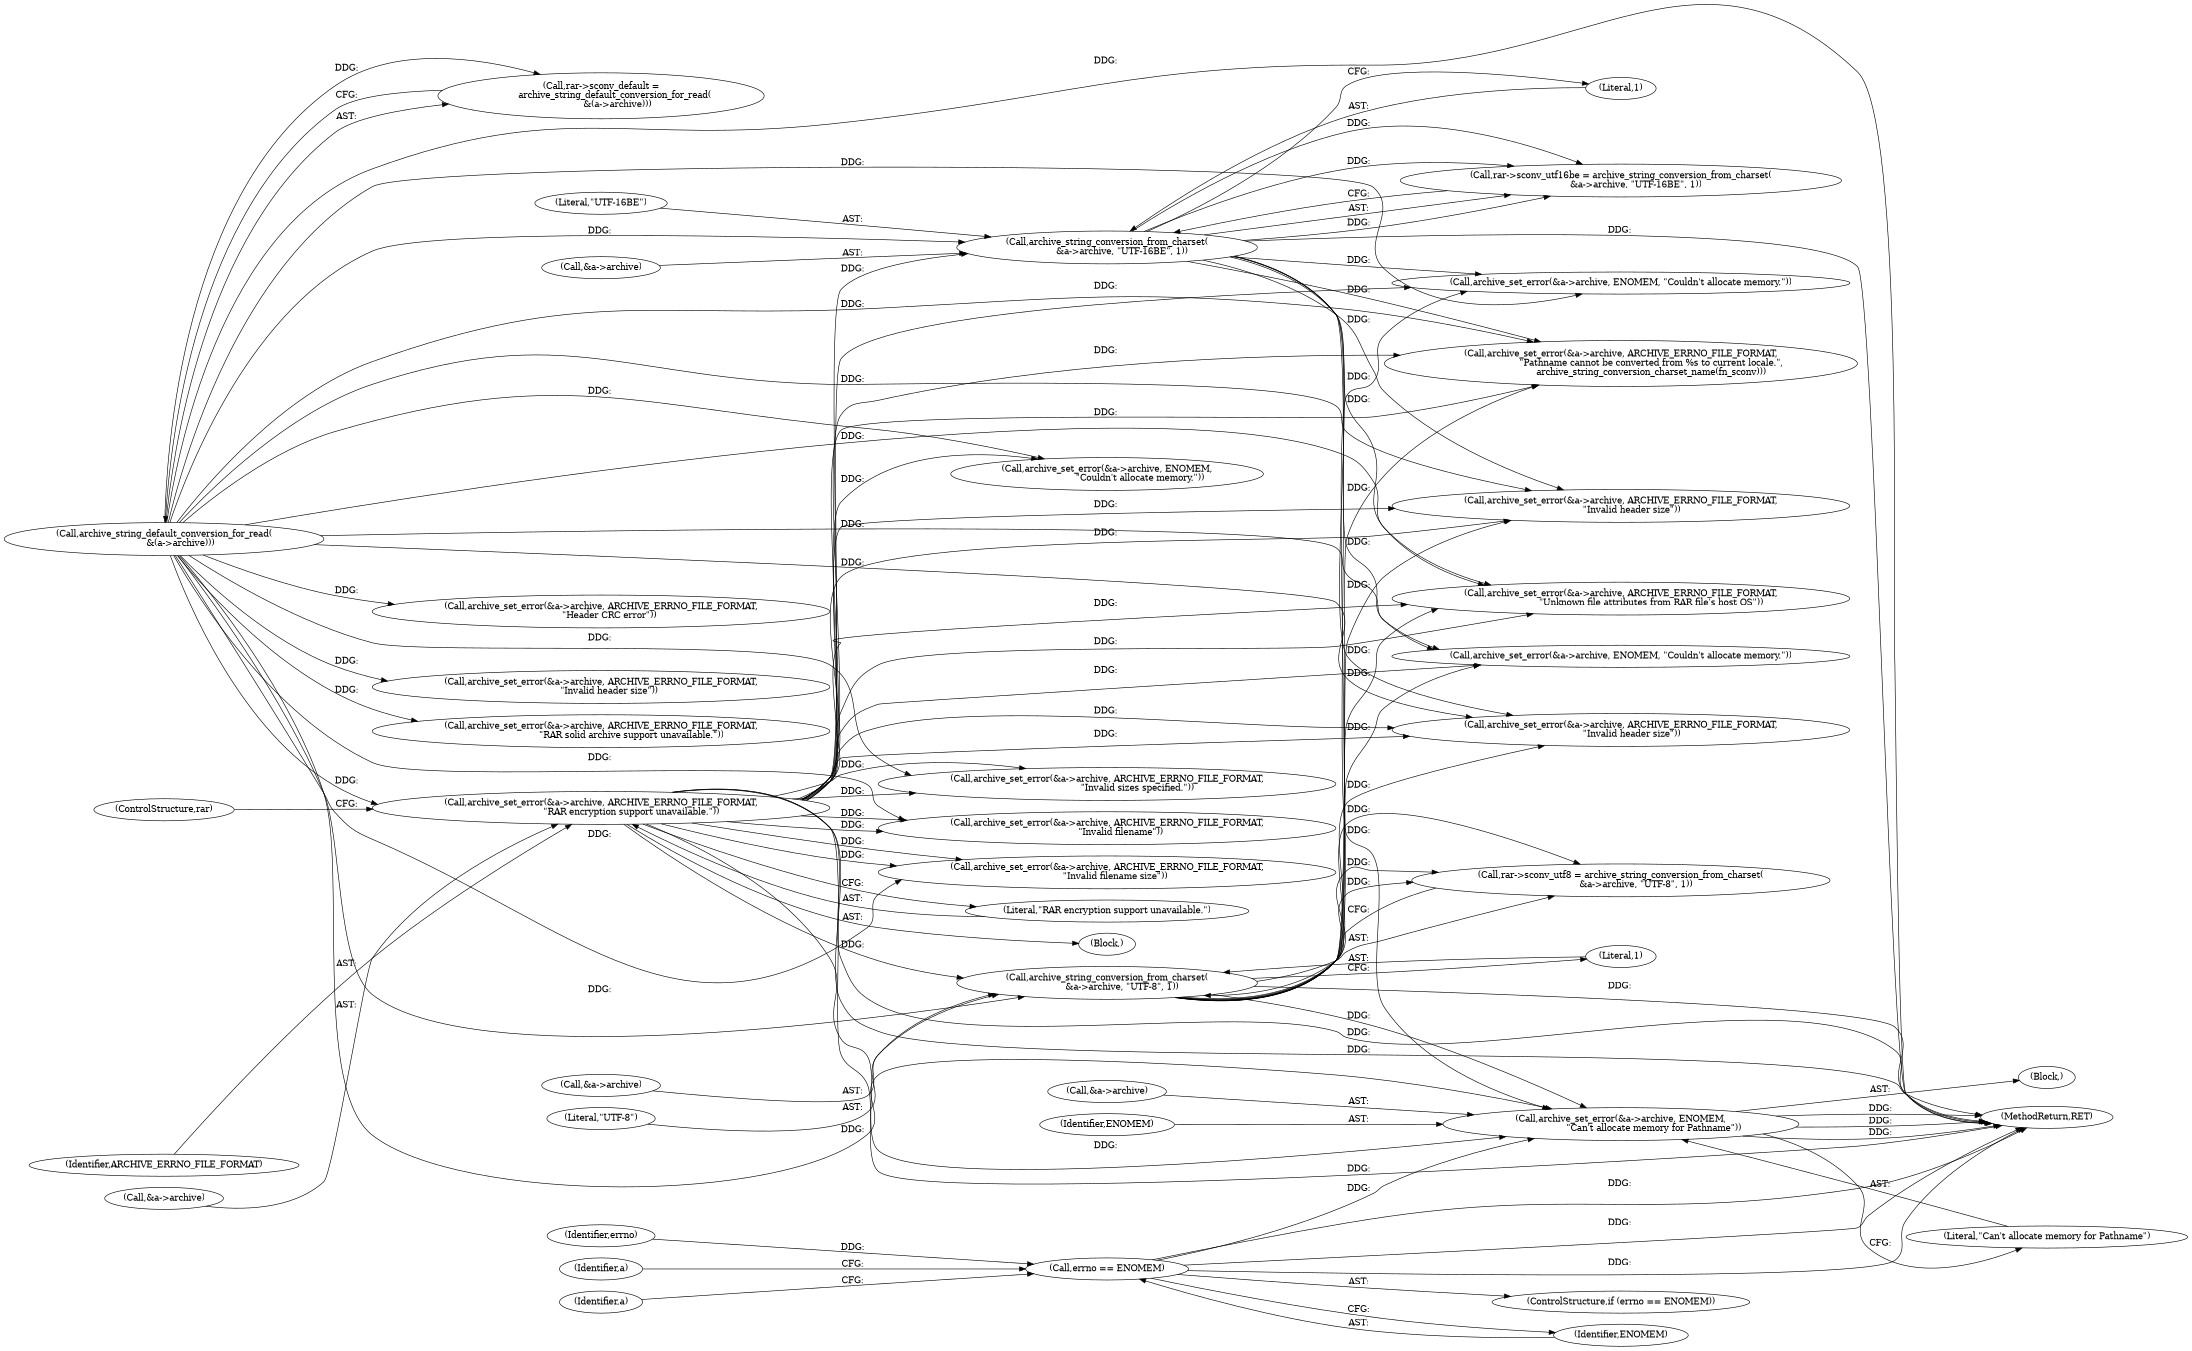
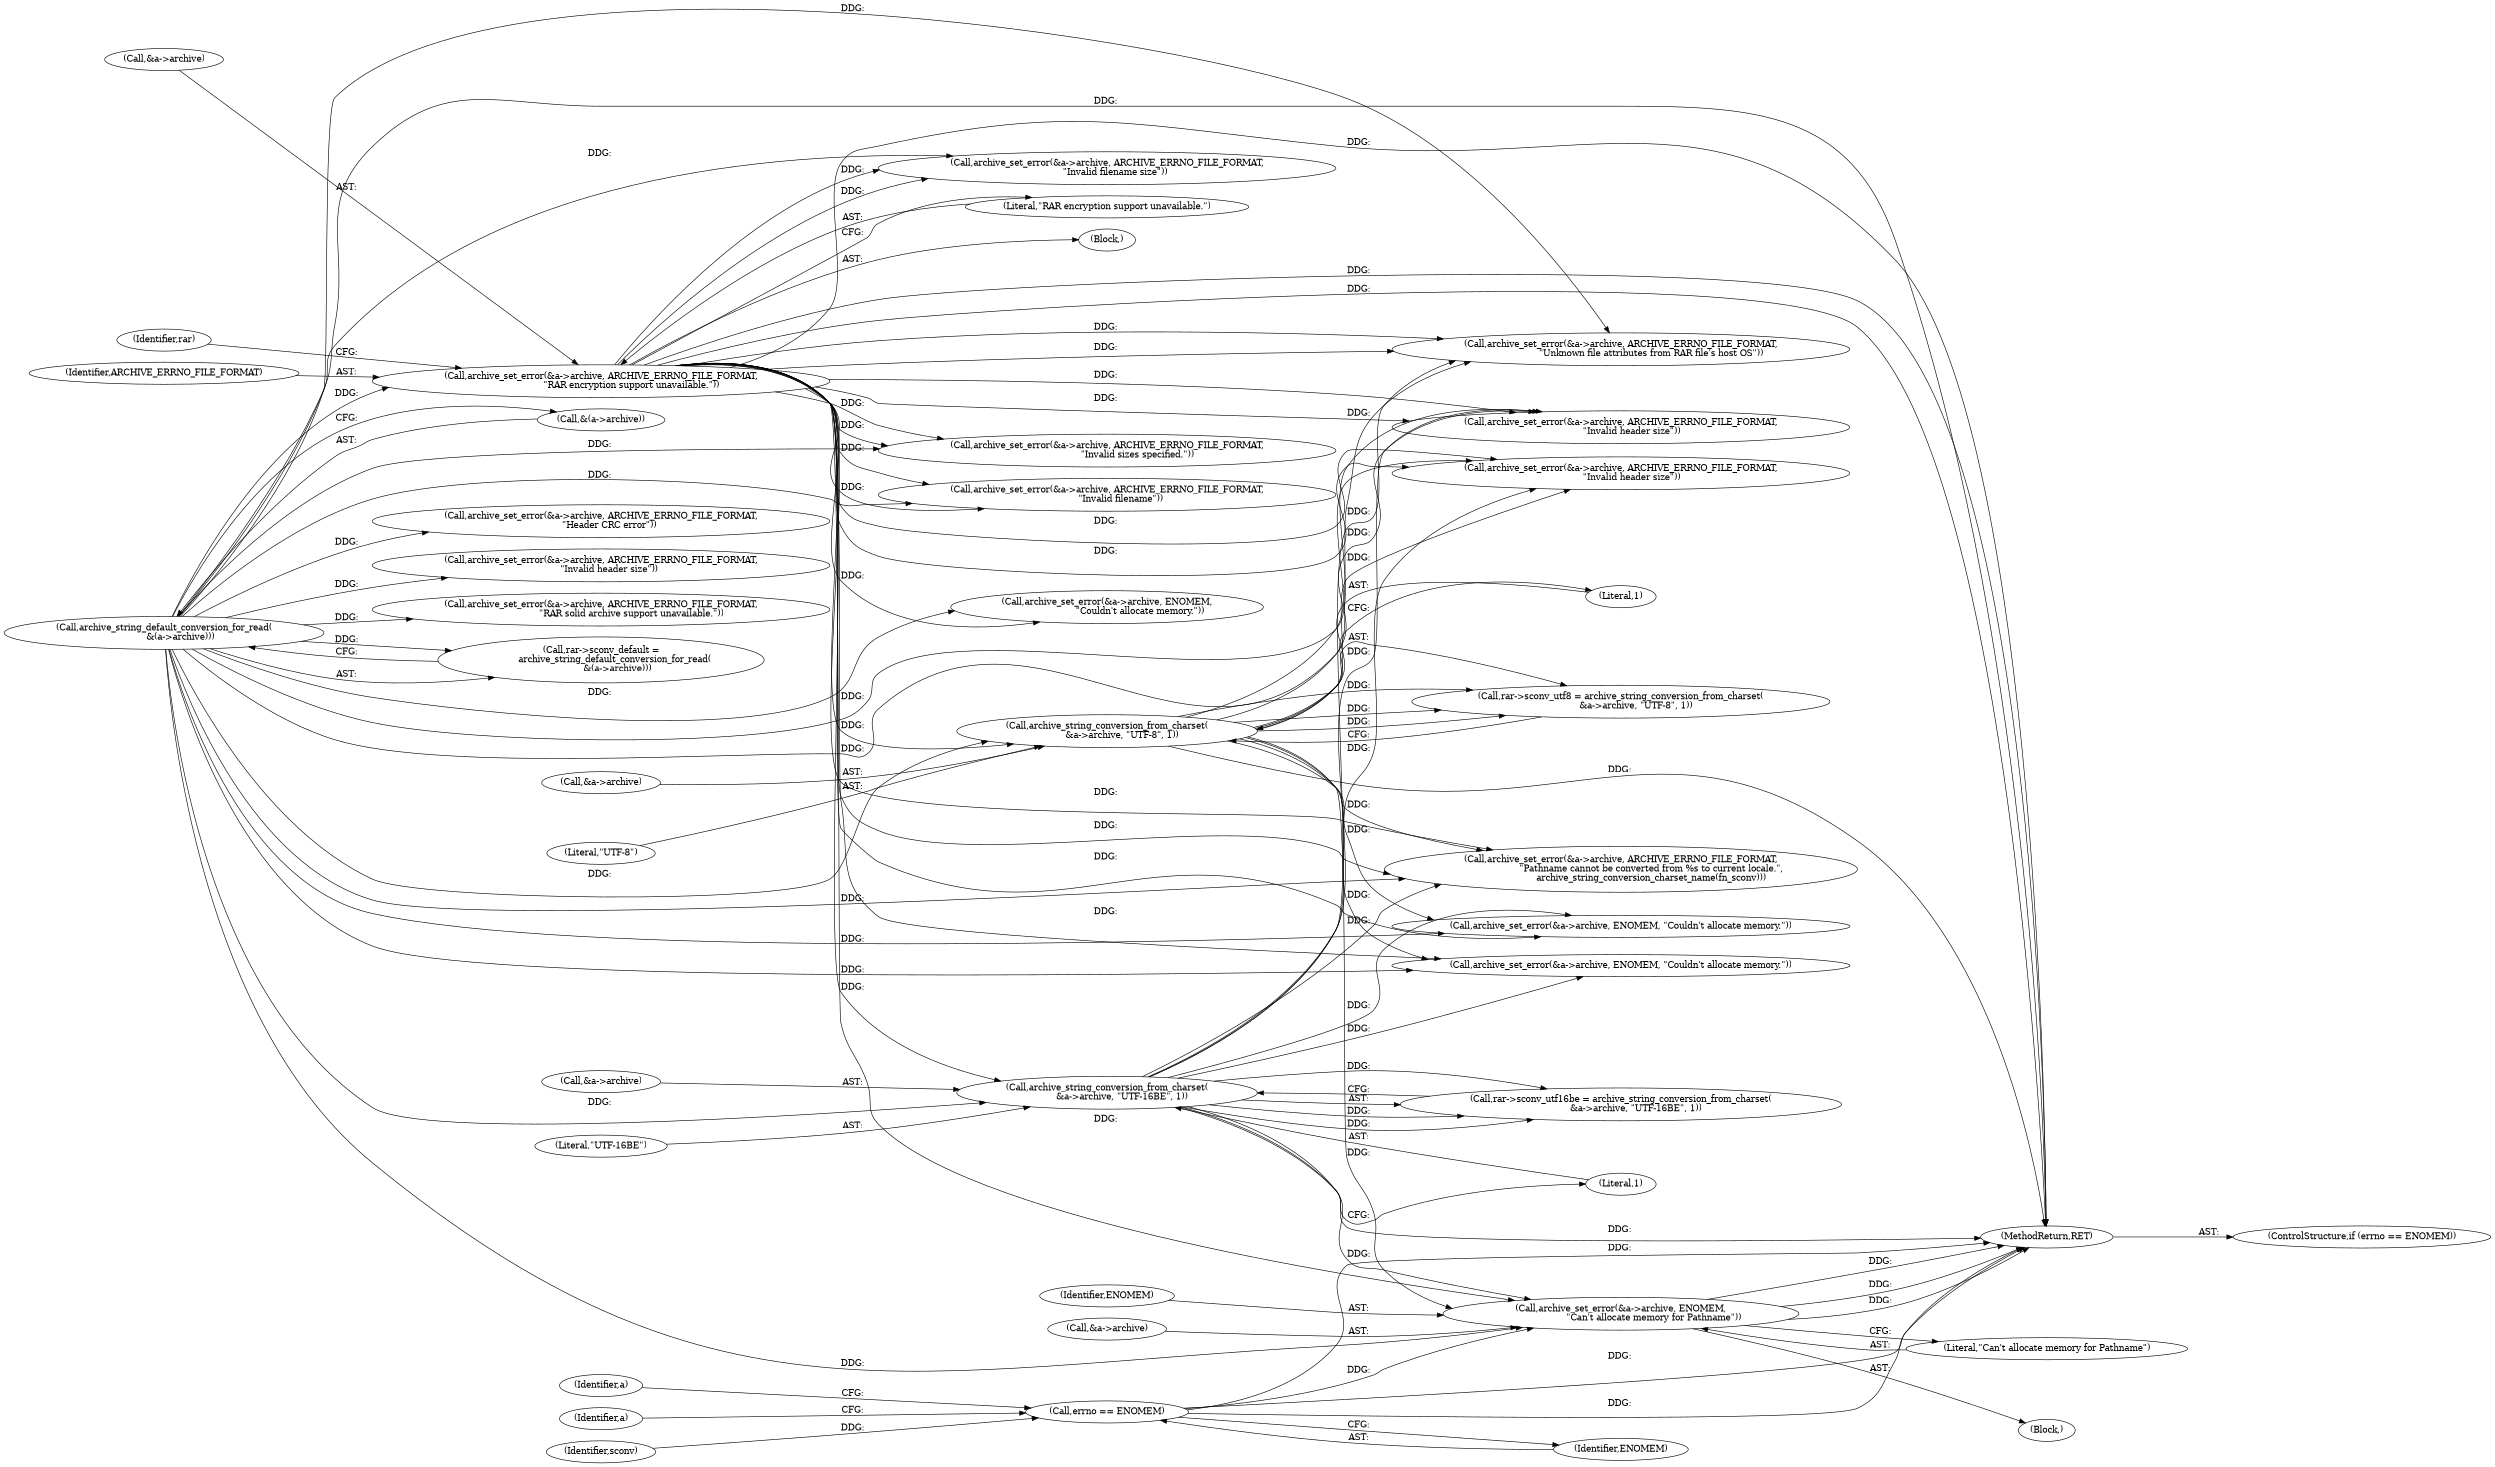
none -> (601, 420)
(164, 810) -> (164, 340)
(601, 1236) -> (601, 1452)
(1341, 1286) -> (2170, 1237)
